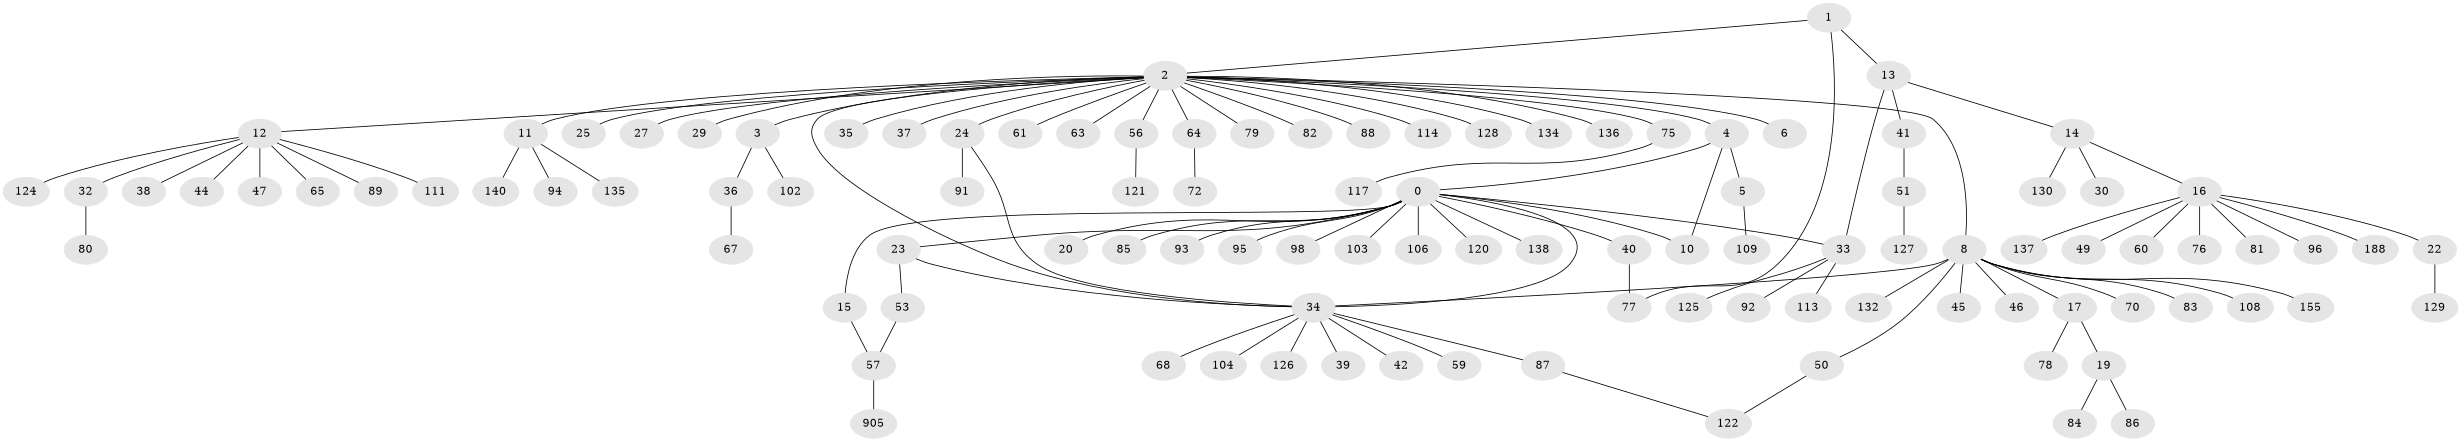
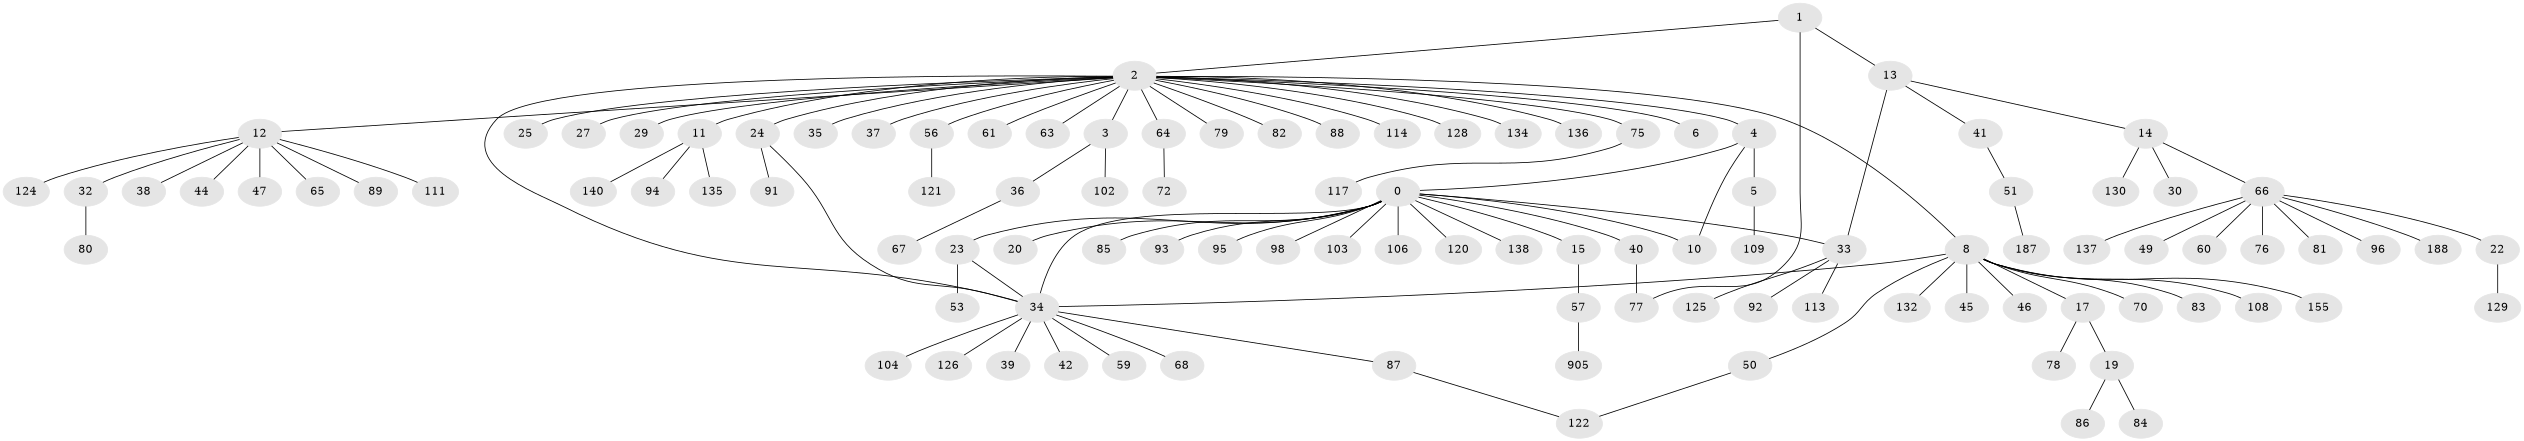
(2200, 192) -> (2262, 192)
(1904, 250) -> (2026, 250)
(888, 337) -> none
